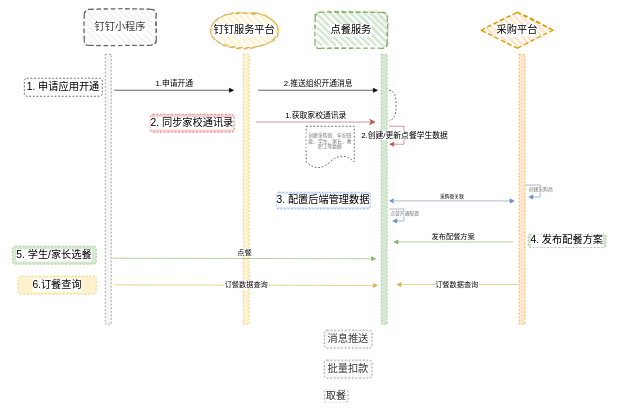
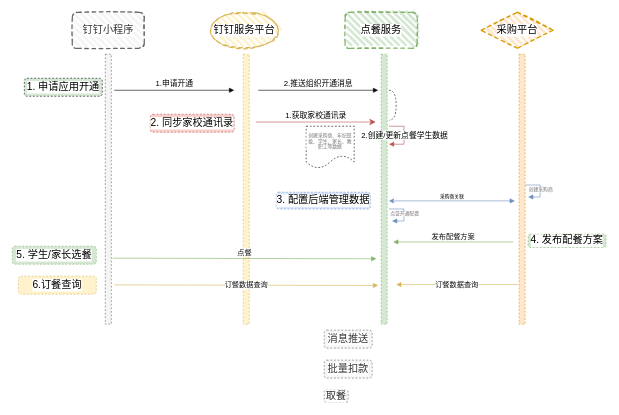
(120, 27) -> (108, 30)
(351, 30) -> (381, 30)
(63, 87) -> (63, 87)
